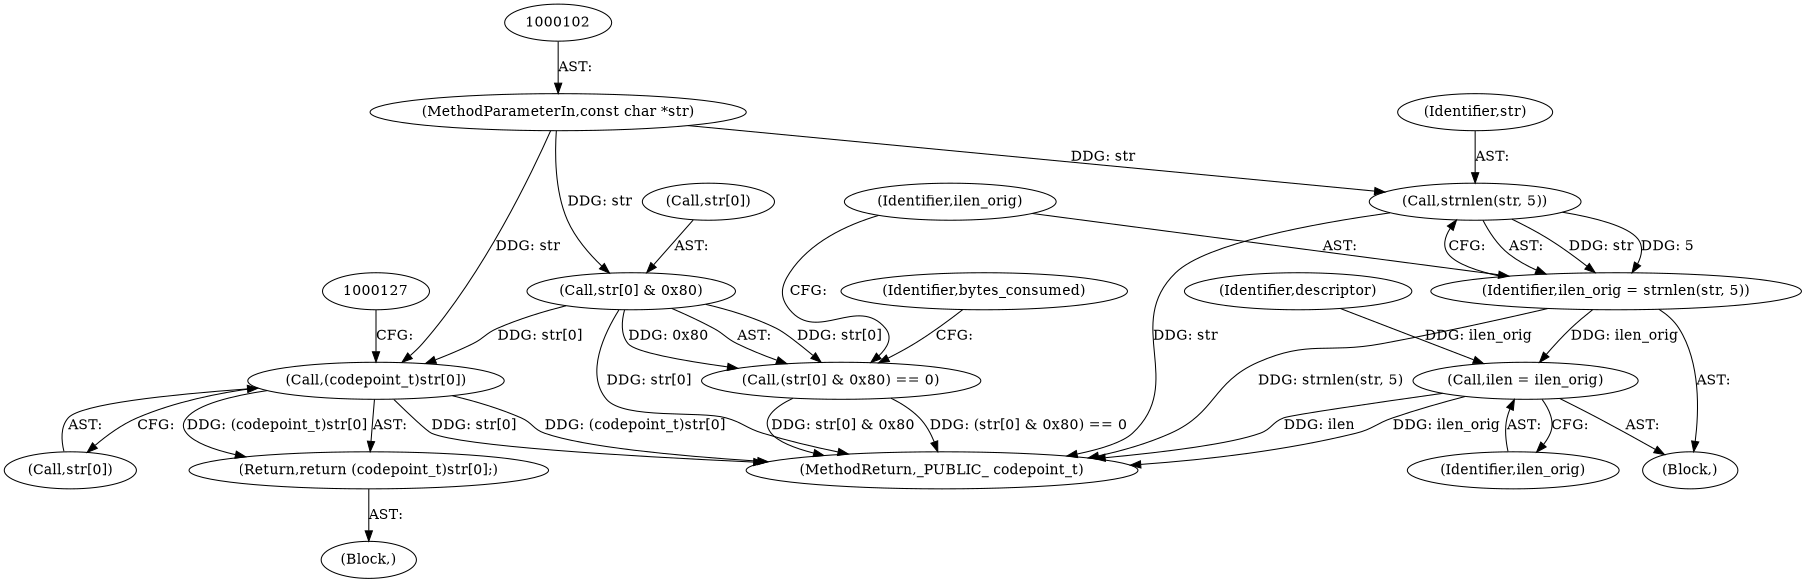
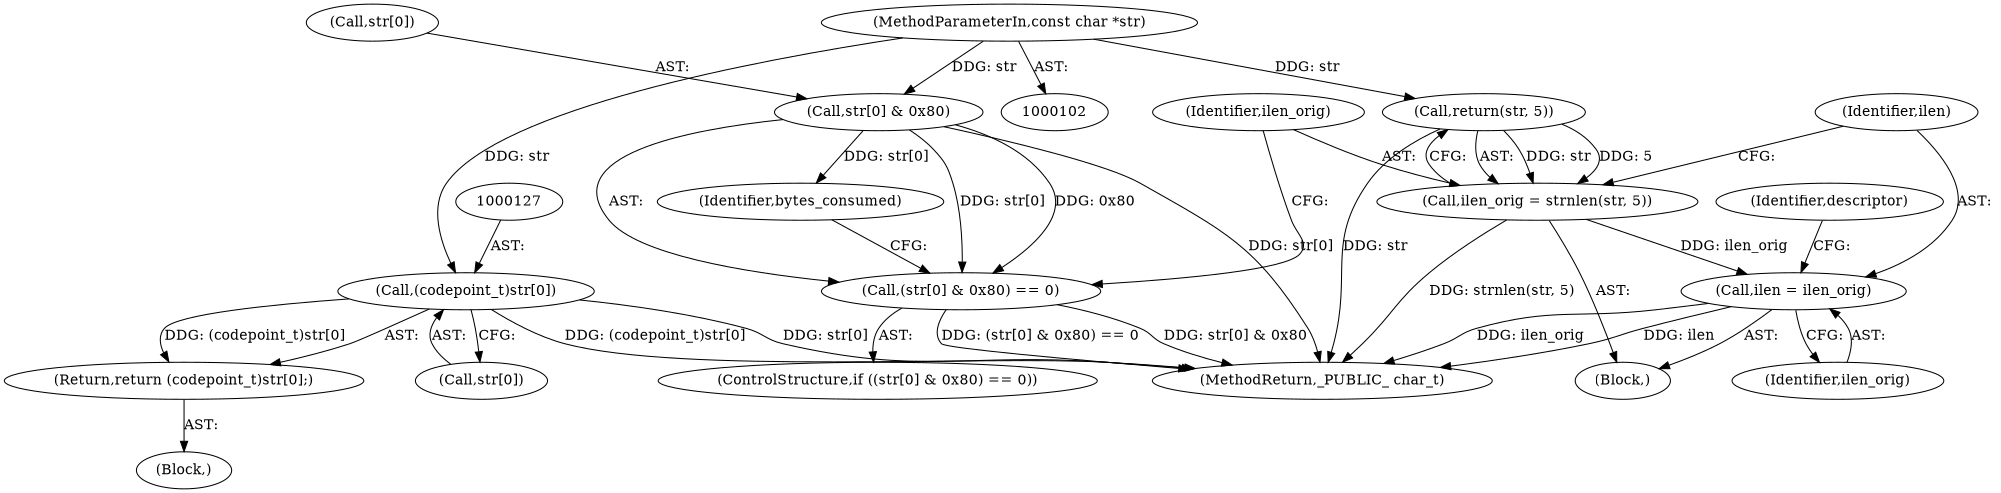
(558, 62) -> (1030, 63)
(1475, 112) -> none
none -> (1897, 112)
(1475, 202) -> (1484, 112)
(1616, 291) -> (1537, 202)
(499, 328) -> (843, 153)
(397, 336) -> (510, 246)
(1479, 336) -> (1834, 246)
none -> (878, 381)
(942, 470) -> (1322, 381)
